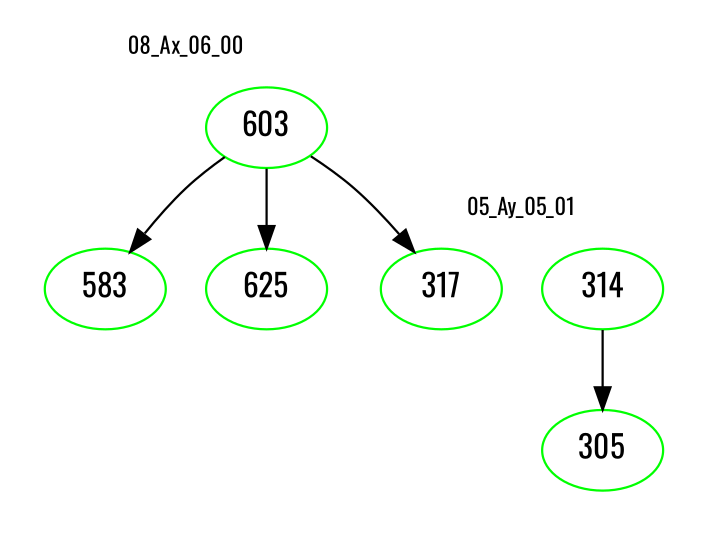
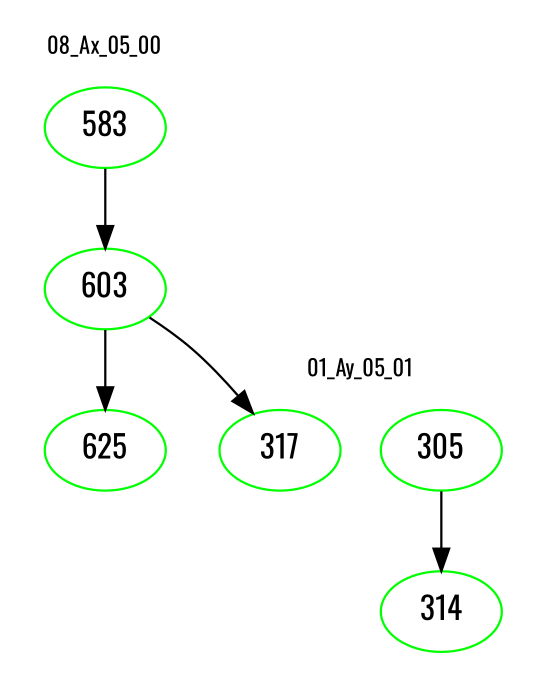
(186, 48) -> (105, 48)
(182, 192) -> (105, 197)
(522, 209) -> (361, 371)
(603, 359) -> (441, 520)
